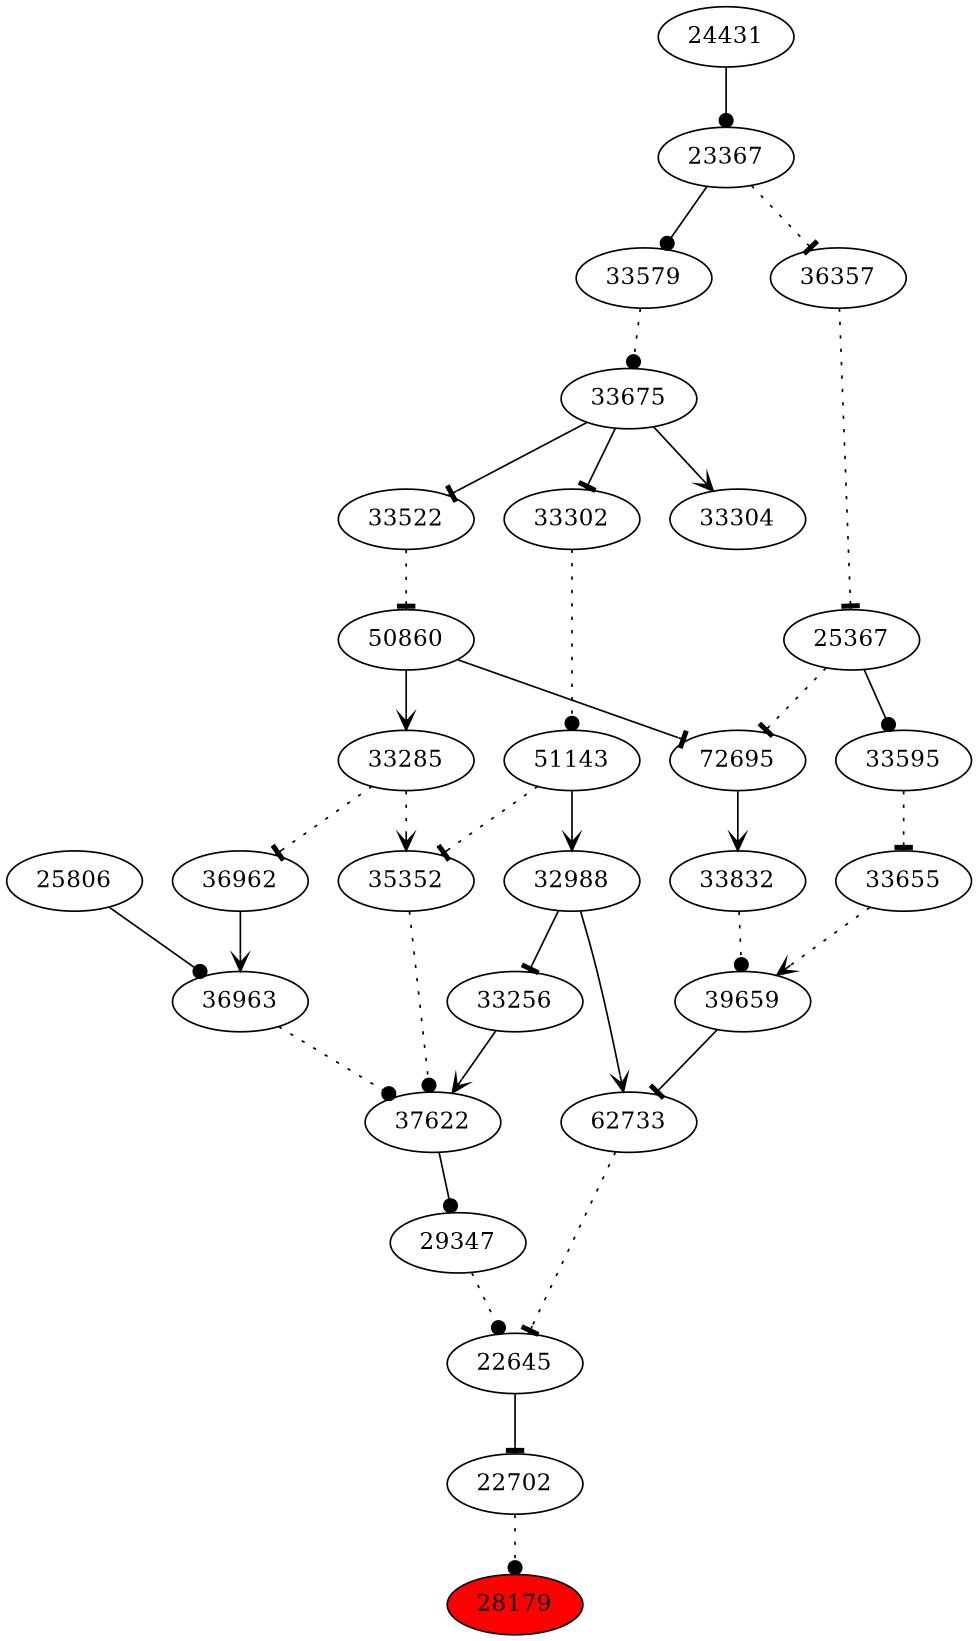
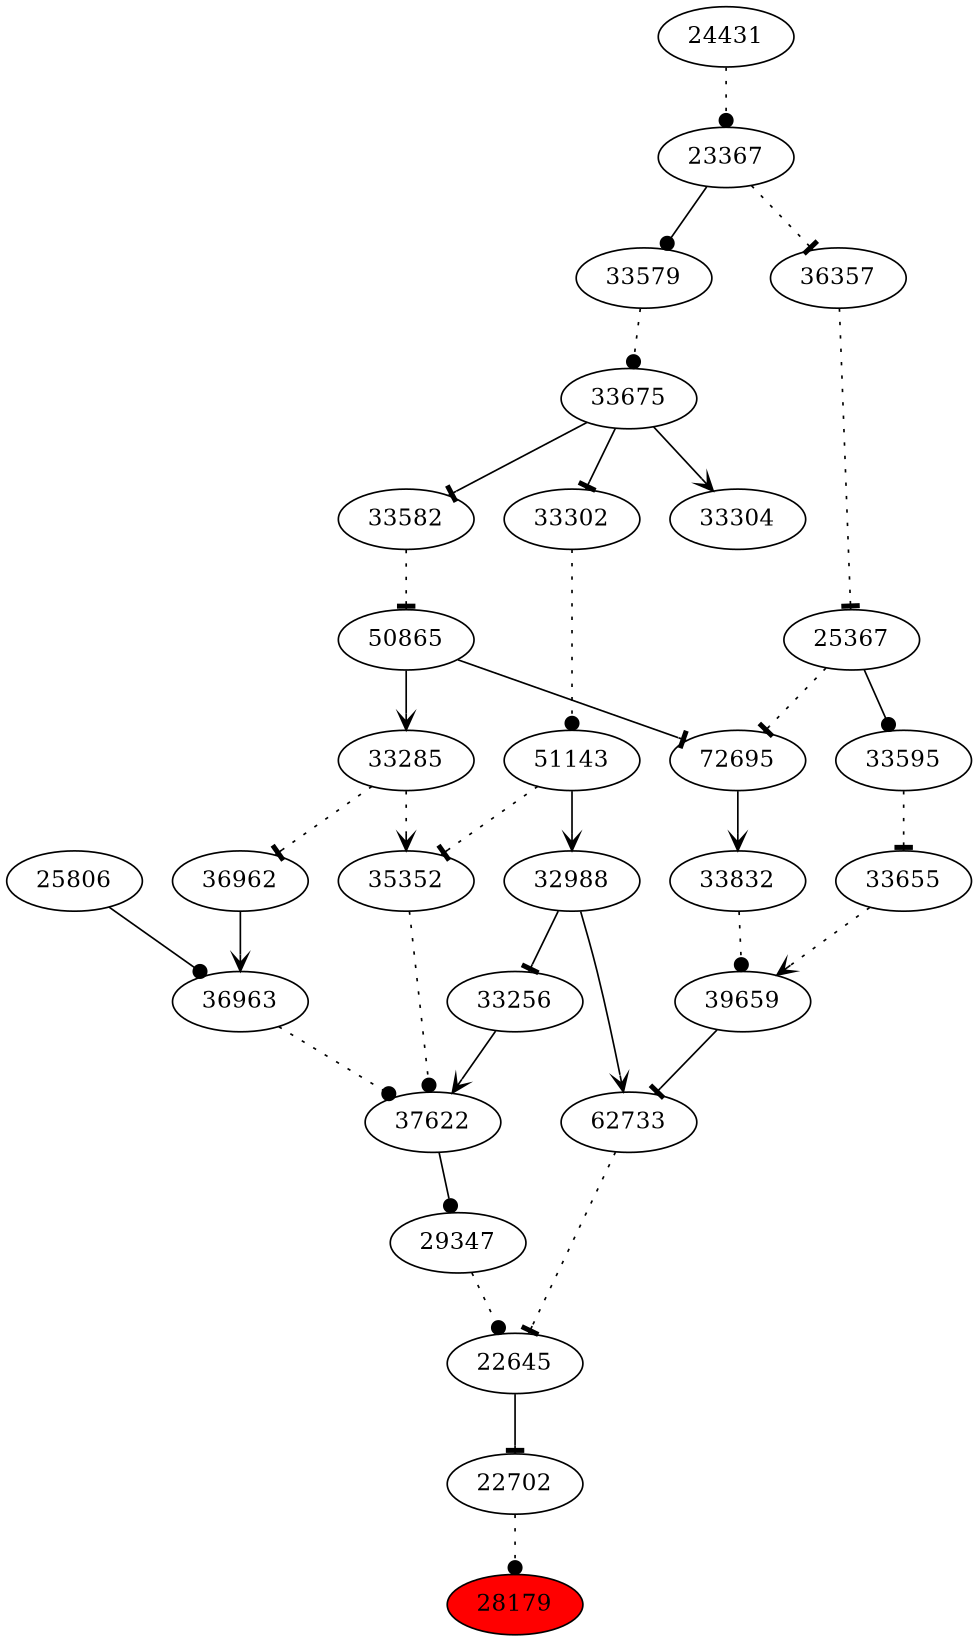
(726, 91) -> (726, 91)
(406, 519) -> (406, 519)
(406, 640) -> (406, 640)
